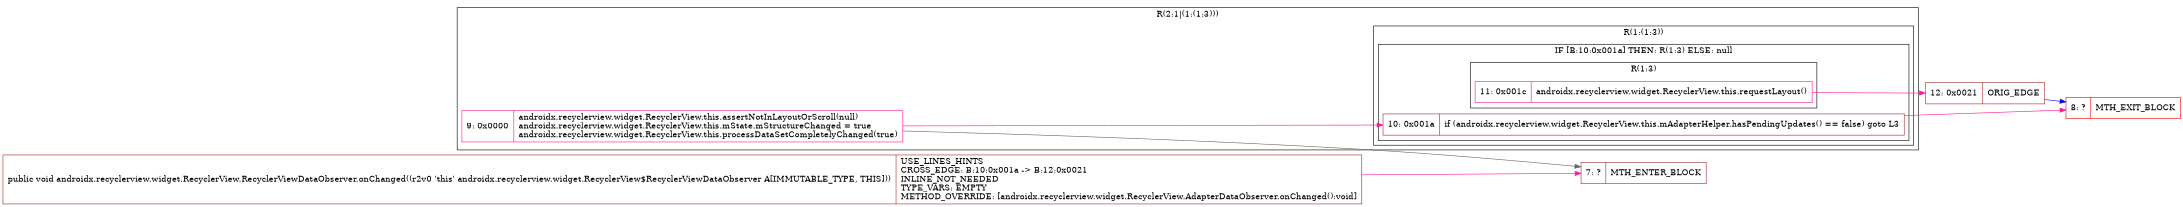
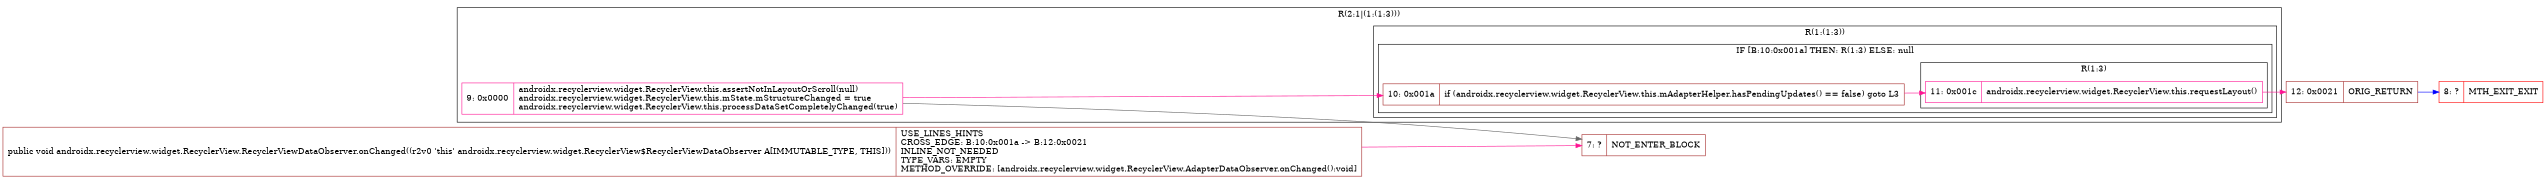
(2014, 93) -> (2381, 92)
(2136, 108) -> (2503, 92)
(1982, 113) -> (1912, 93)
(1656, 173) -> (1656, 145)
